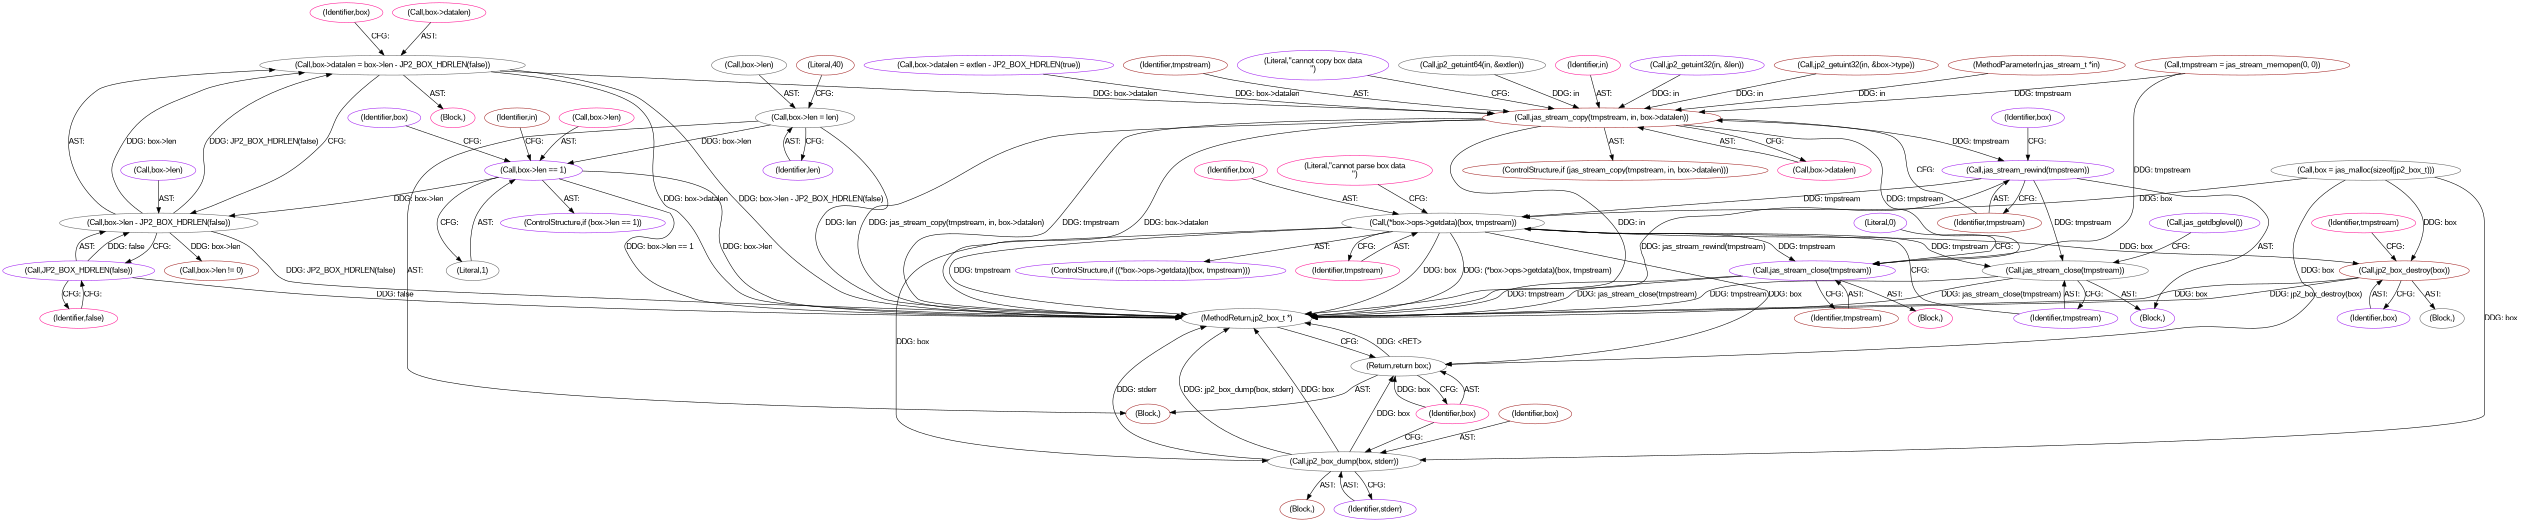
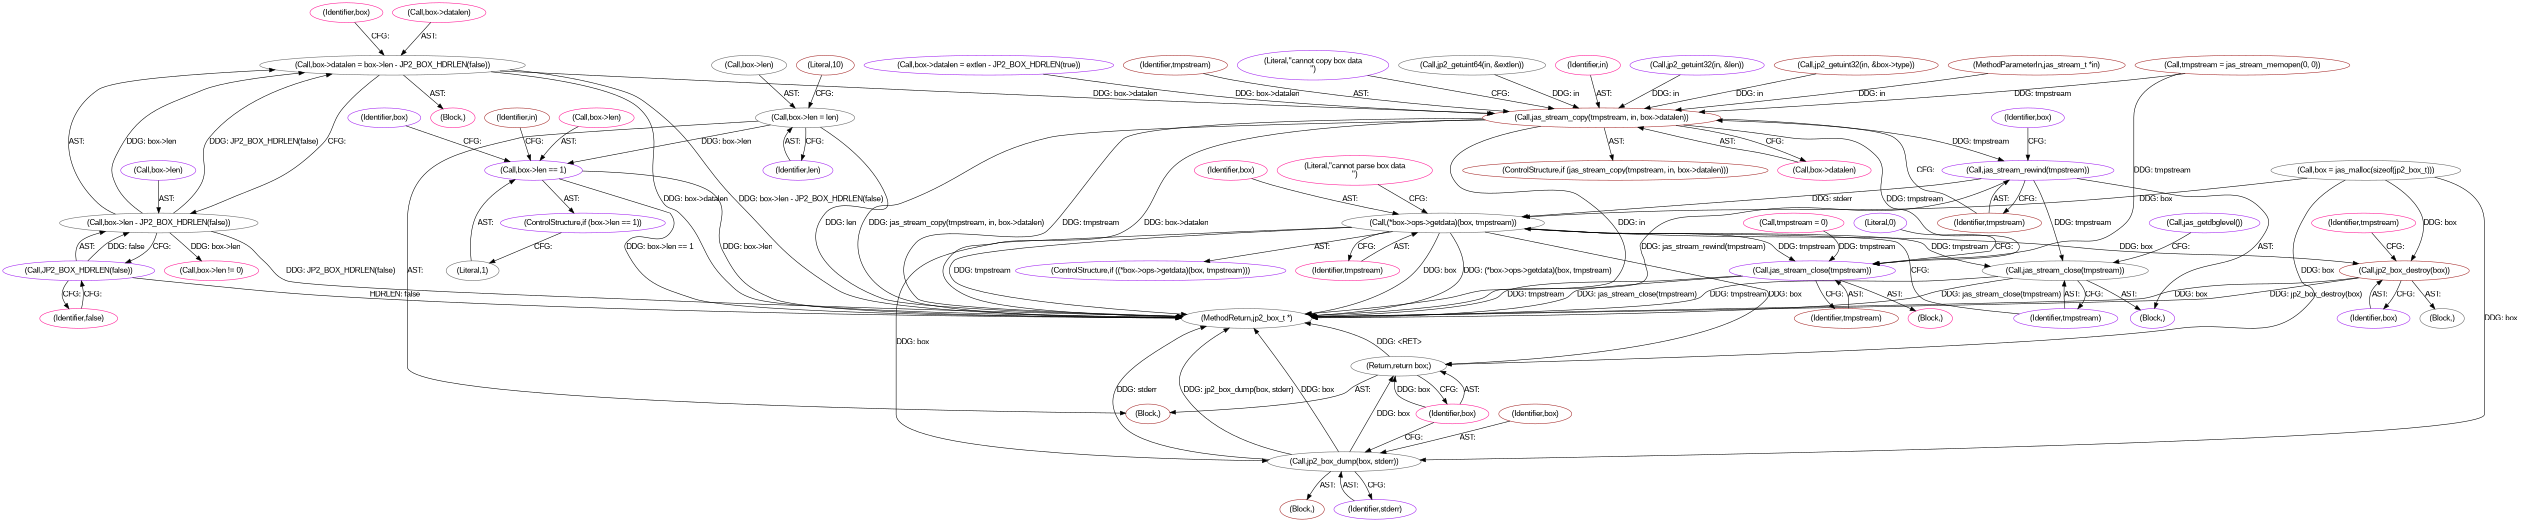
(825, 65) -> (825, 65)
(367, 199) -> none
(1832, 199) -> (1832, 199)
(445, 206) -> (528, 247)
none -> (1794, 223)
(211, 271) -> (211, 271)
(395, 295) -> (395, 295)
(1324, 341) -> none
